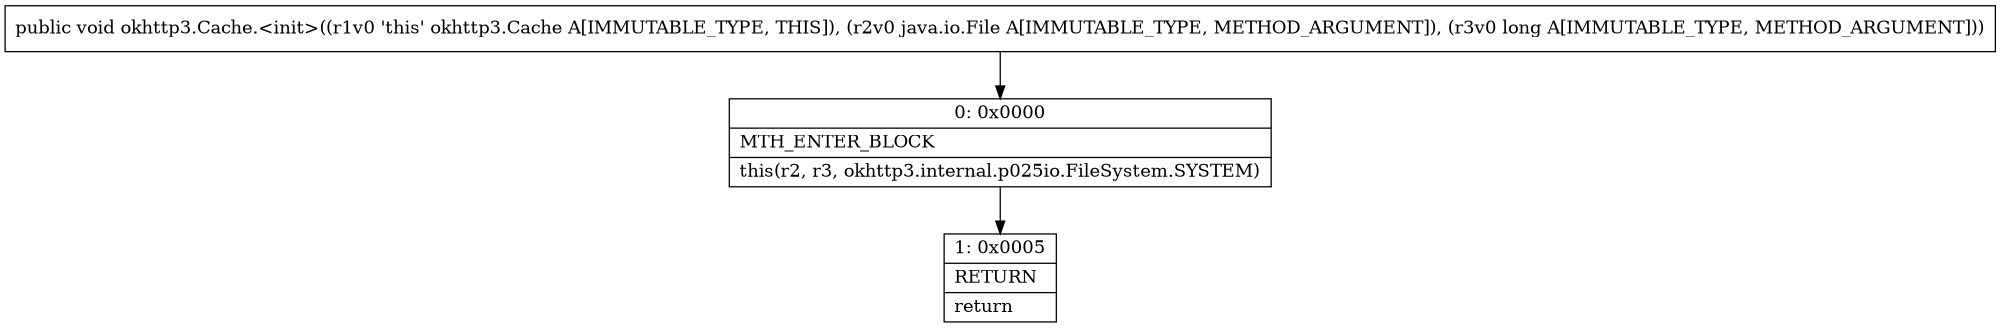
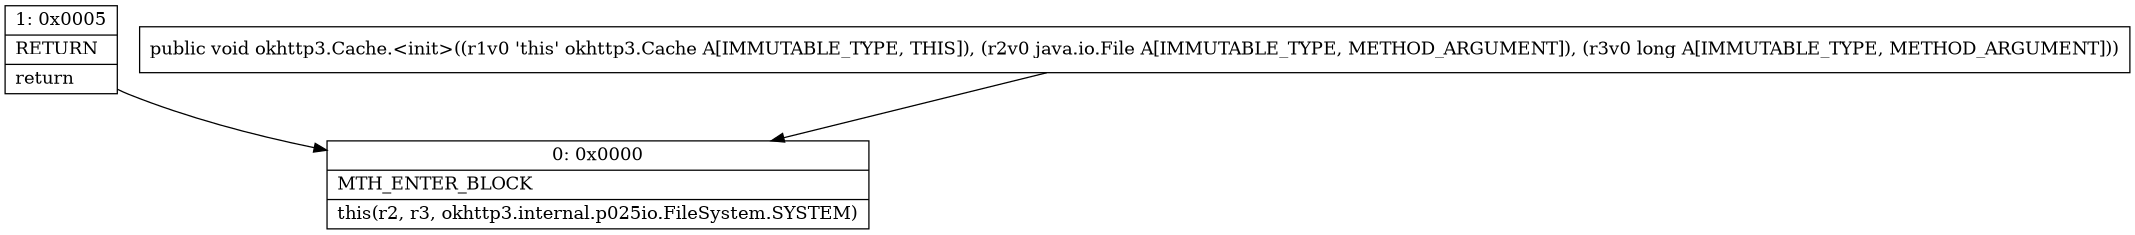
(1000, 204) -> (214, 123)
